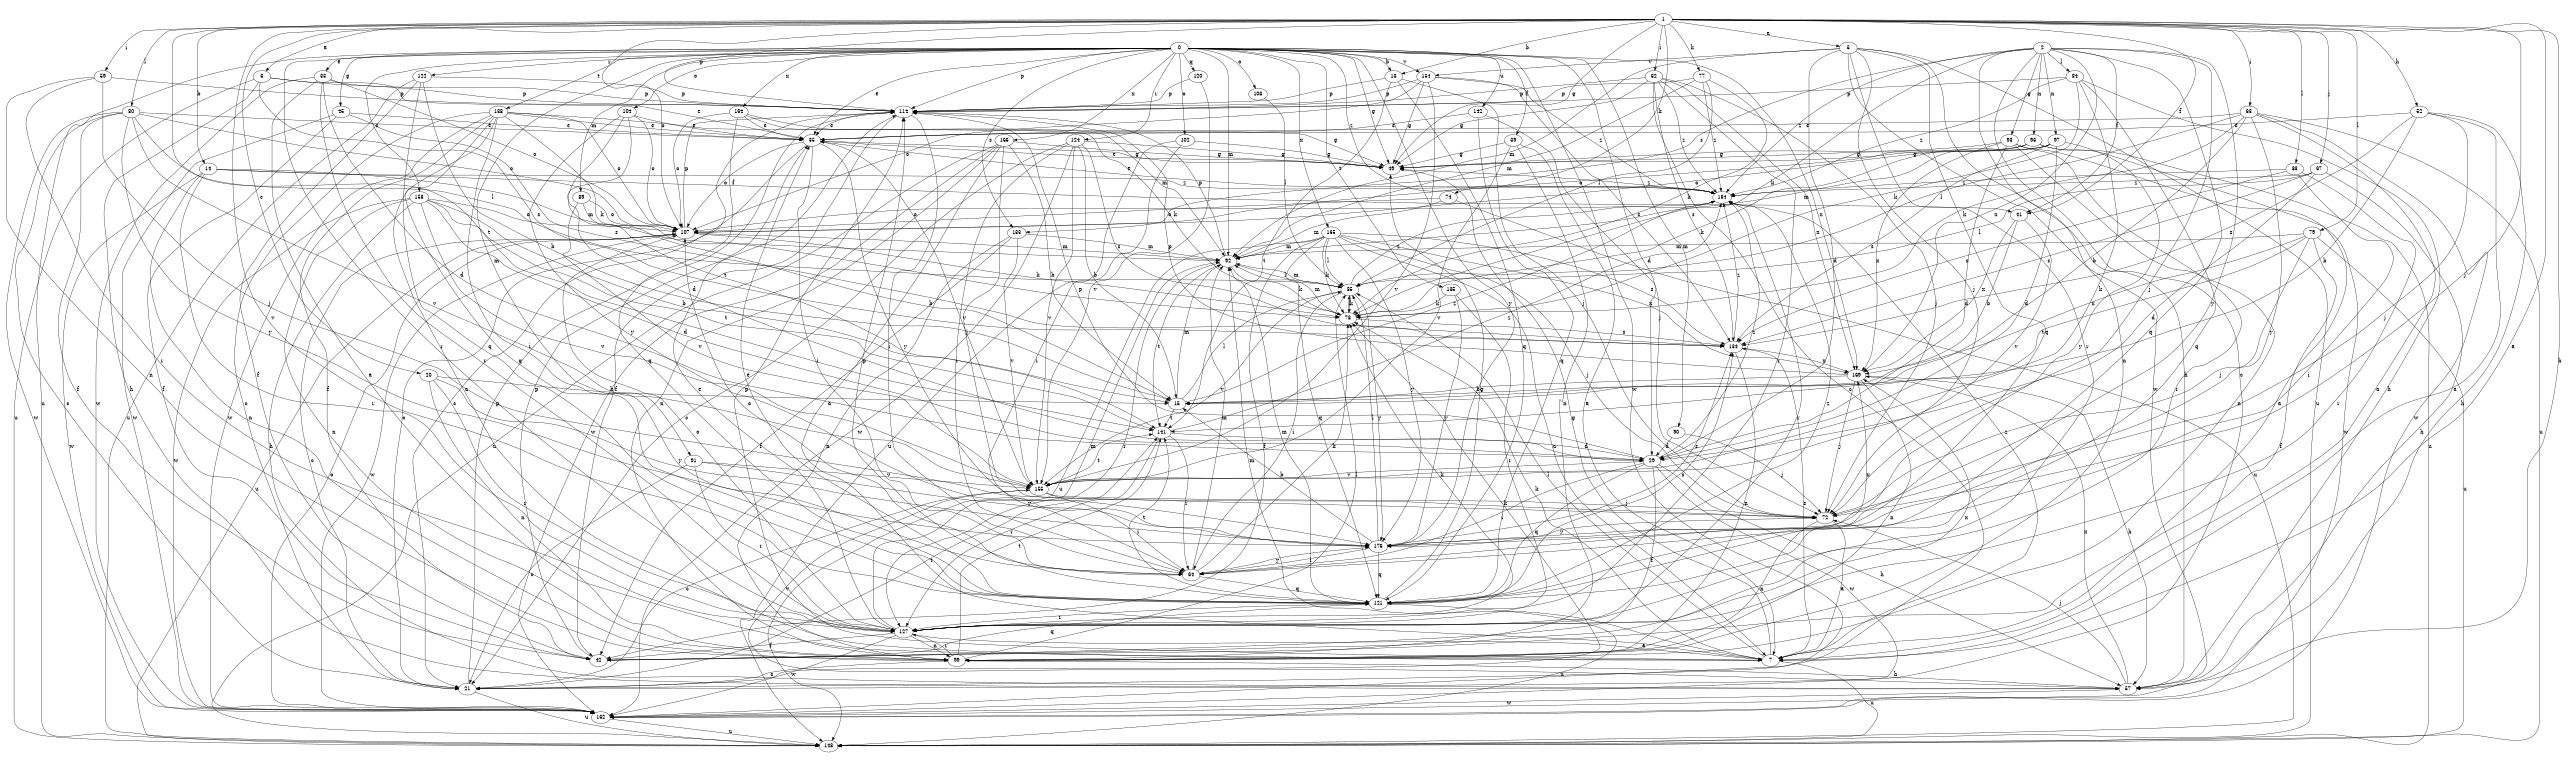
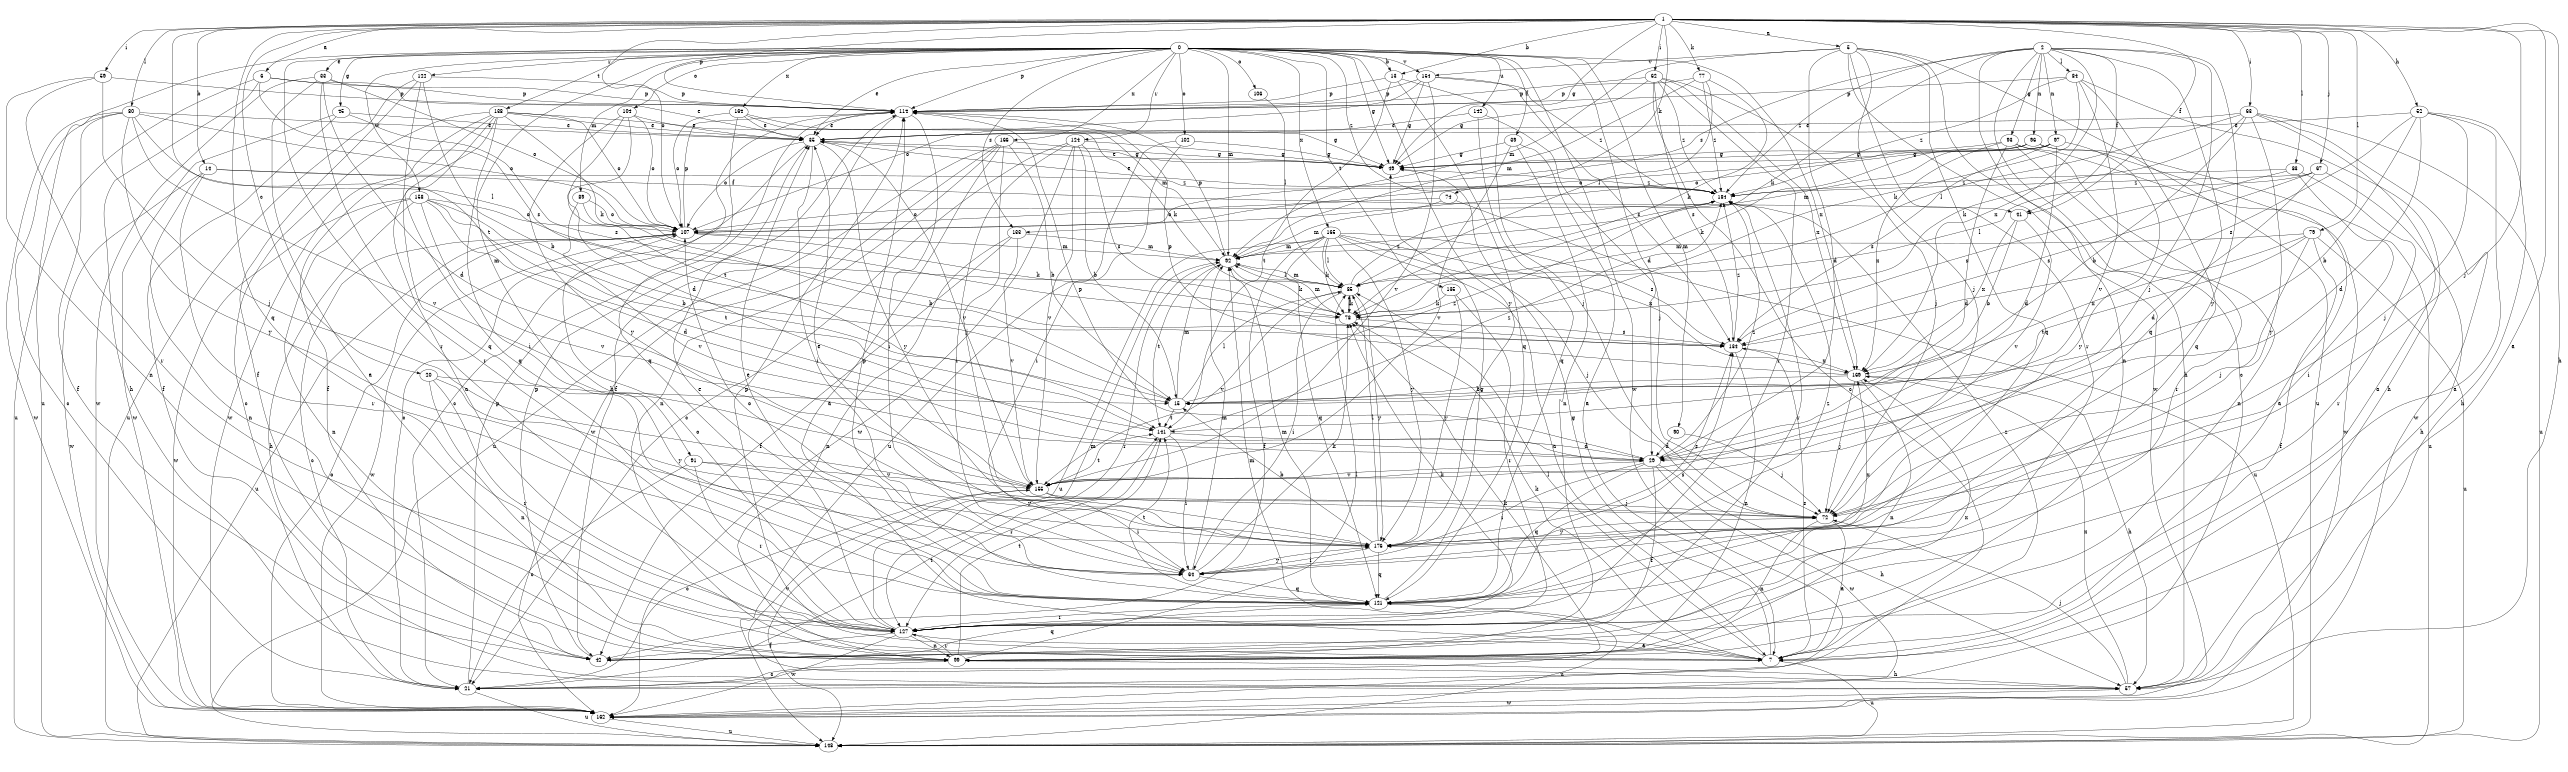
(1198, 77) -> none
(377, 126) -> (377, 126)
(688, 240) -> none
(2101, 290) -> (2101, 290)
(273, 318) -> (273, 318)
none -> (2104, 368)
none -> (935, 461)
